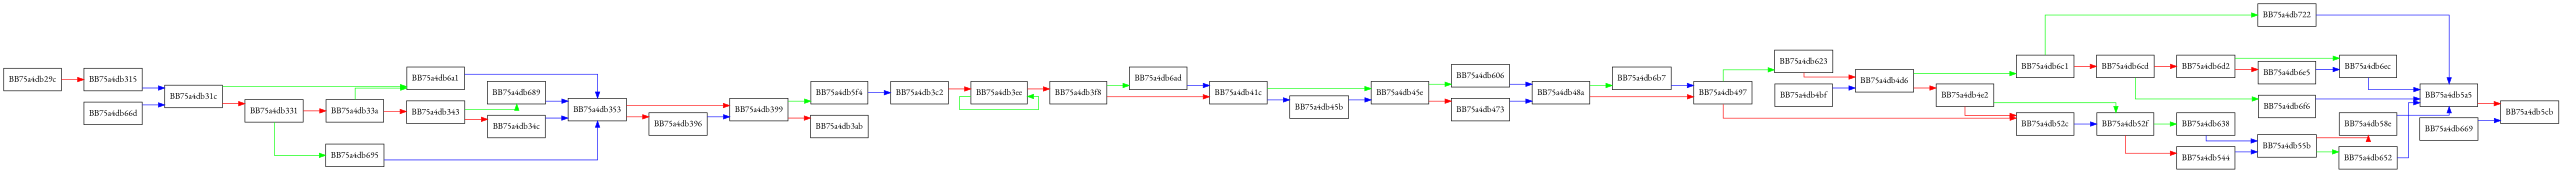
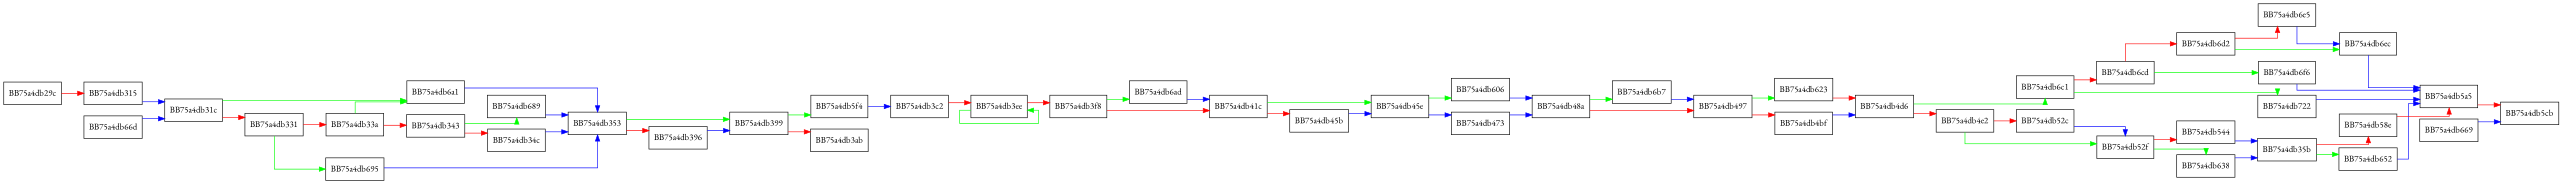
(1275, 100) -> (1275, 114)
(1437, 101) -> (1437, 115)
(675, 106) -> (675, 119)
(2424, 115) -> (2424, 117)
(1860, 118) -> (1760, 115)
(2287, 146) -> (2287, 150)
